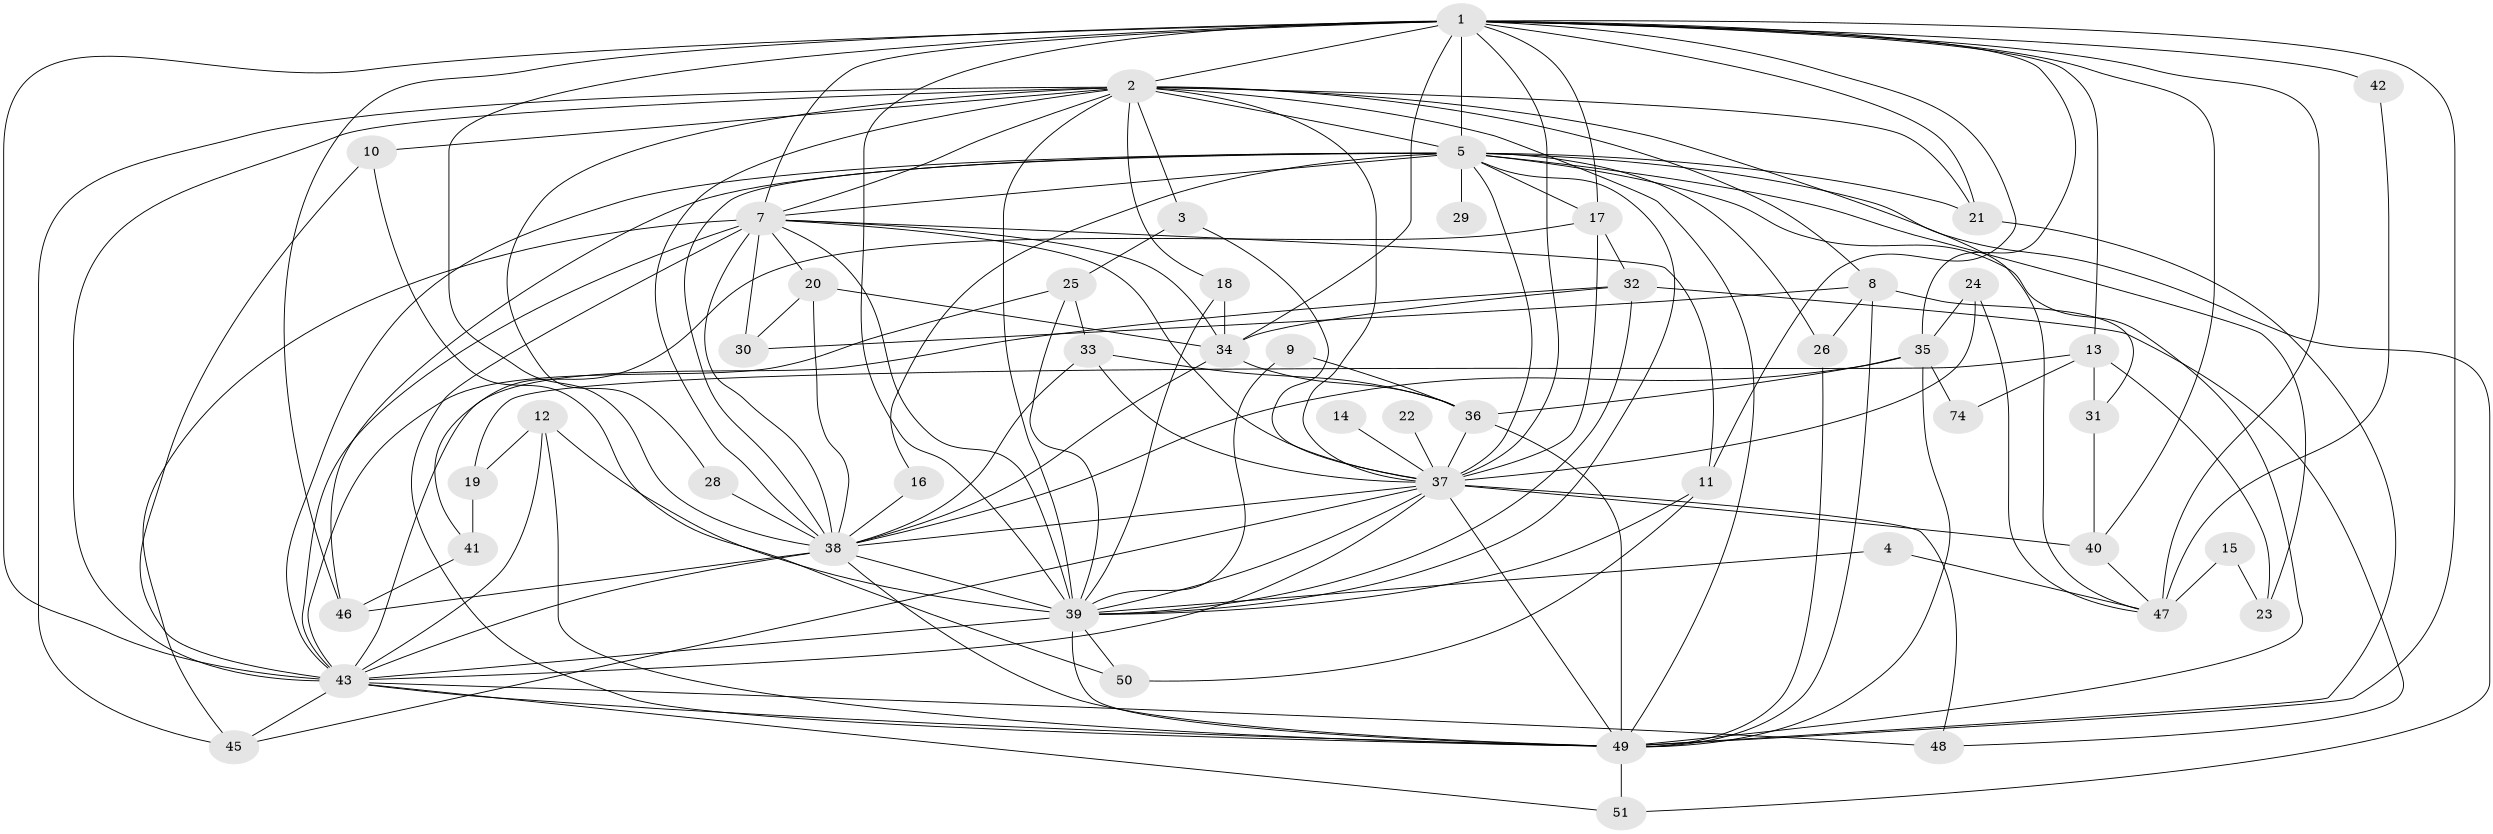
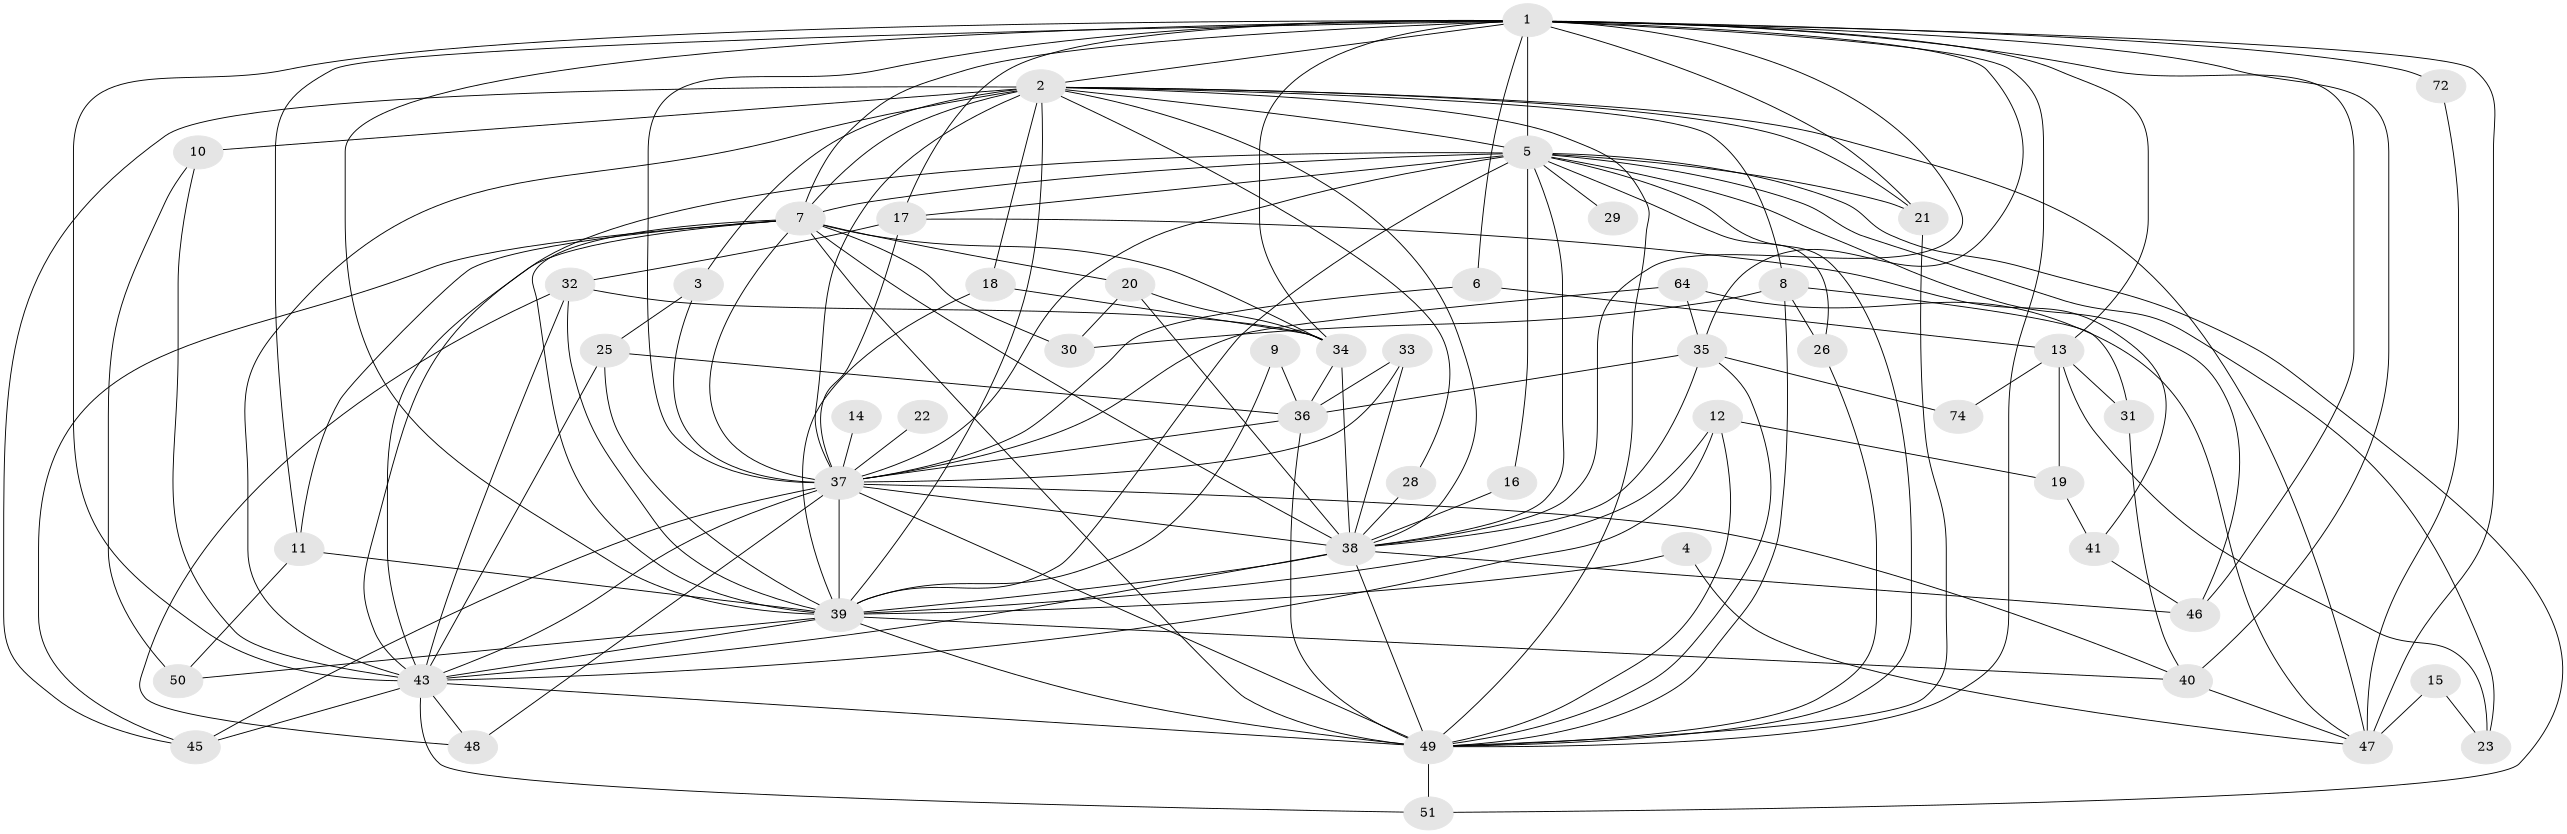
(2379, 86) -> (2441, 86)
none -> (1477, 285)
(1974, 285) -> (1683, 285)
(1080, 318) -> (954, 384)
none -> (1513, 648)
